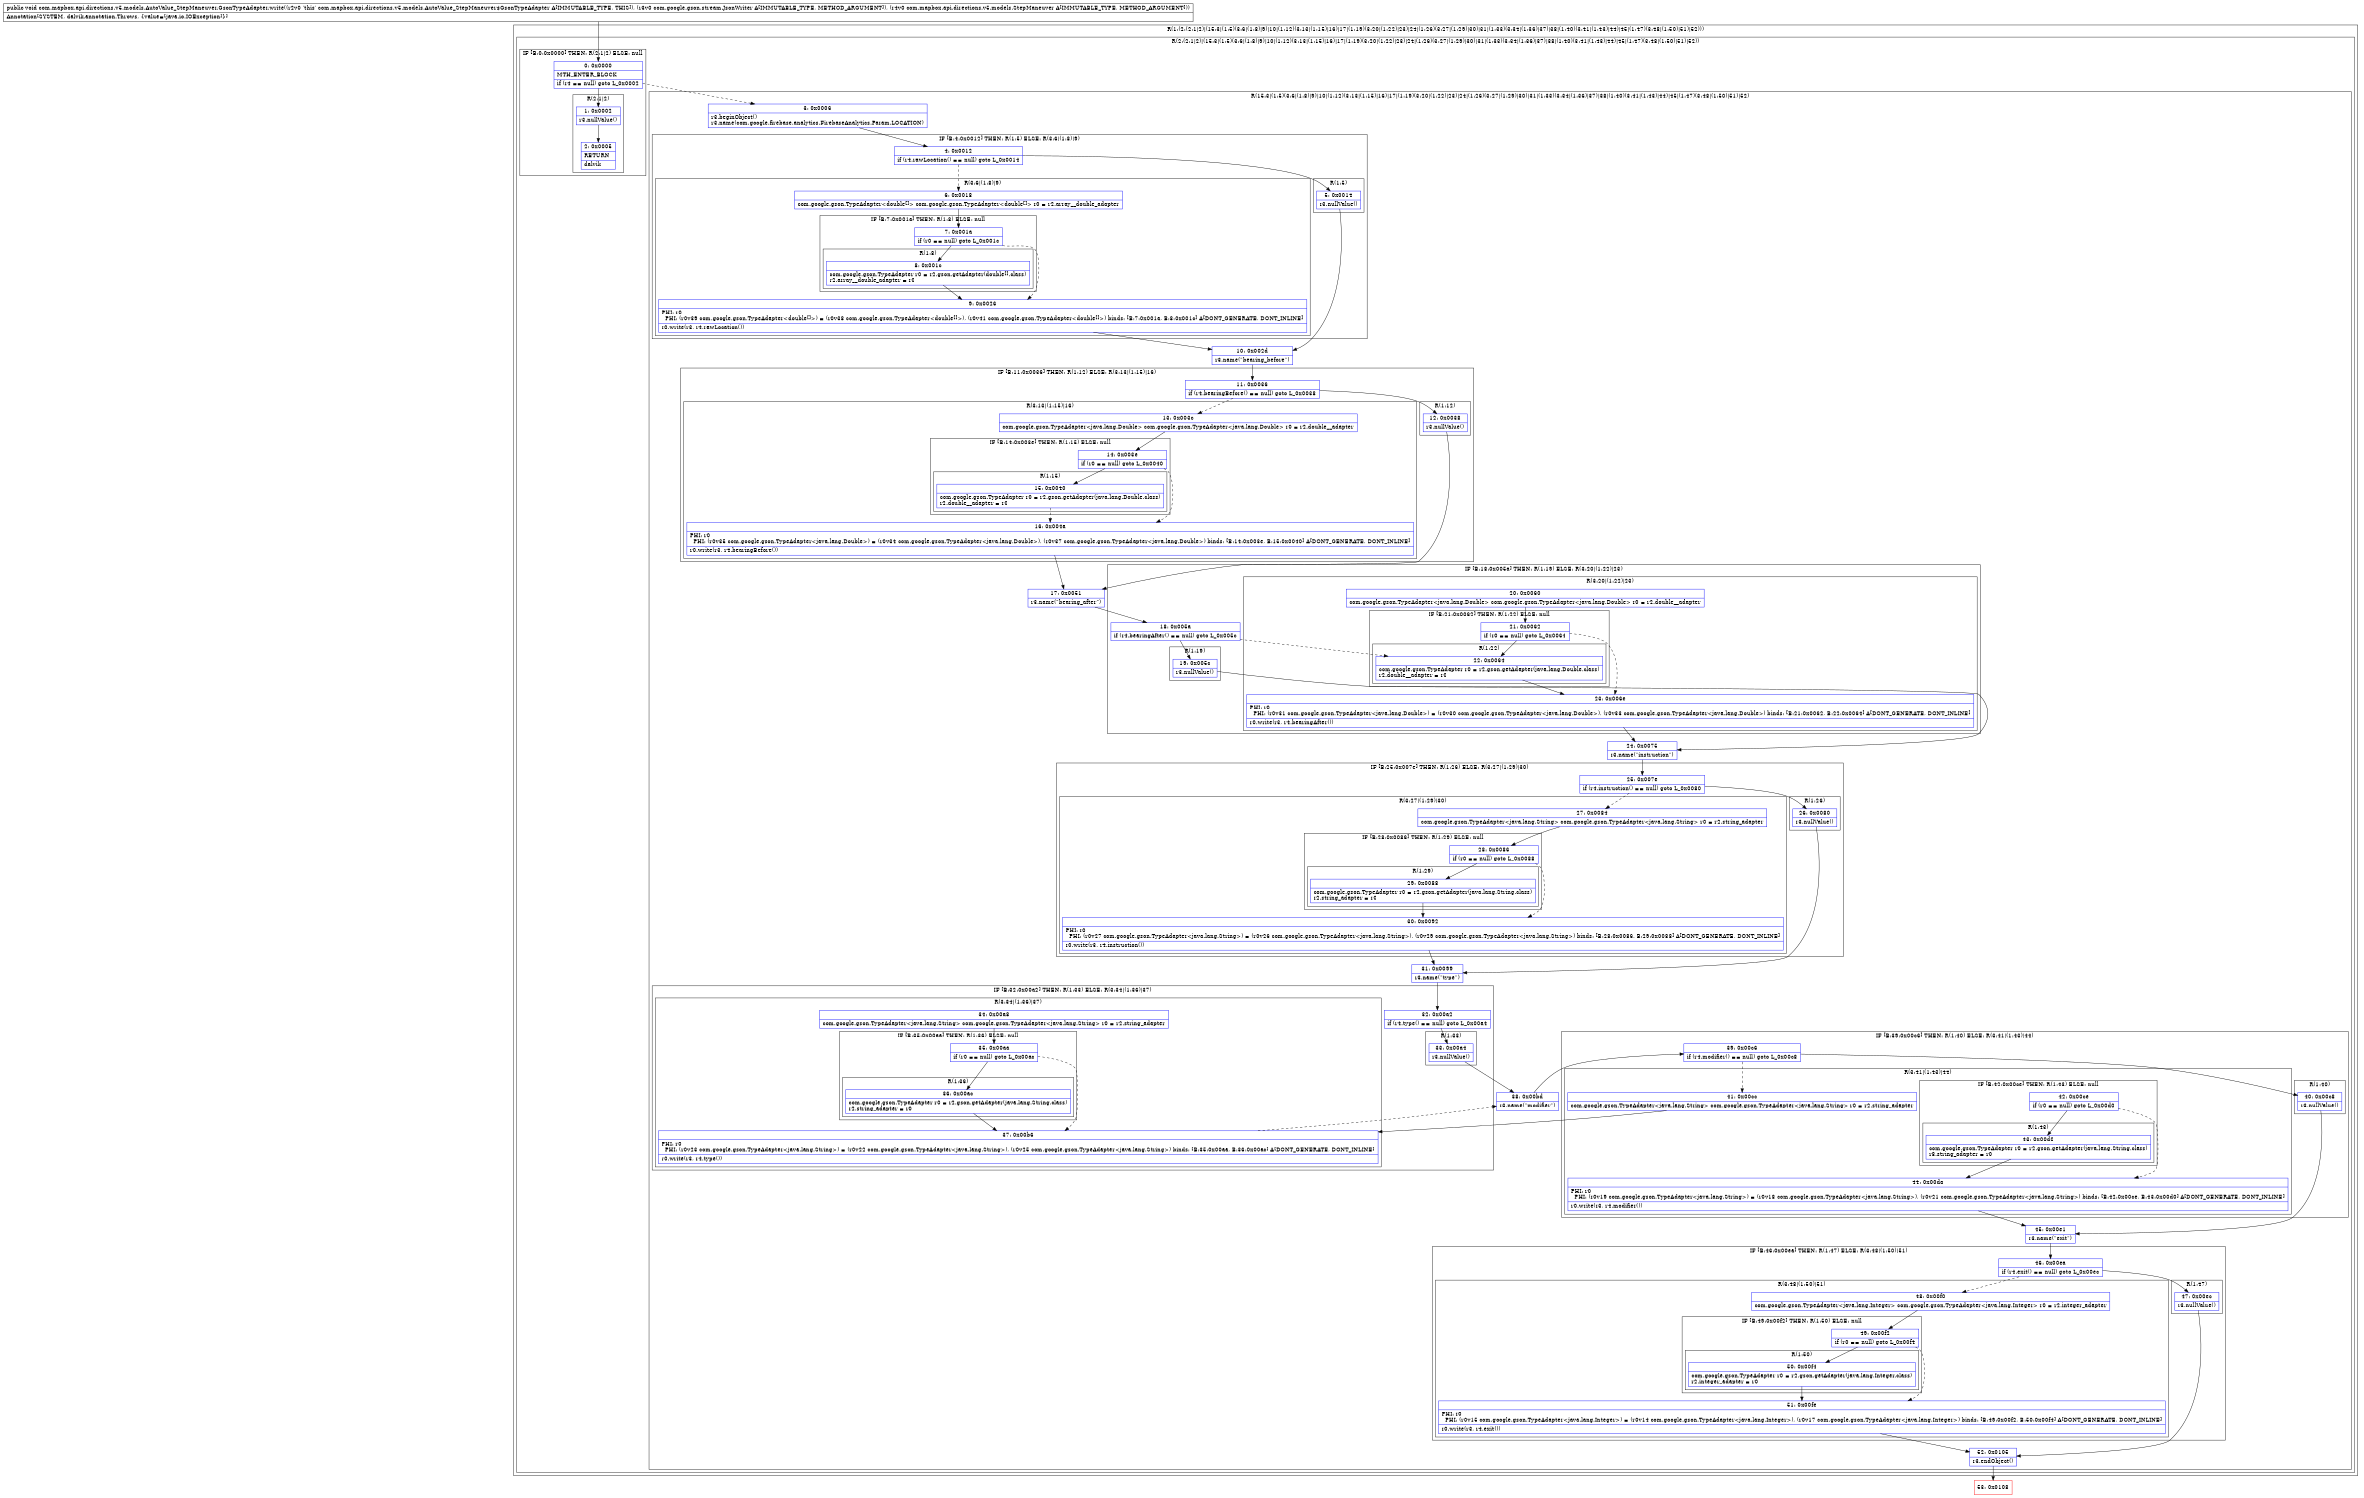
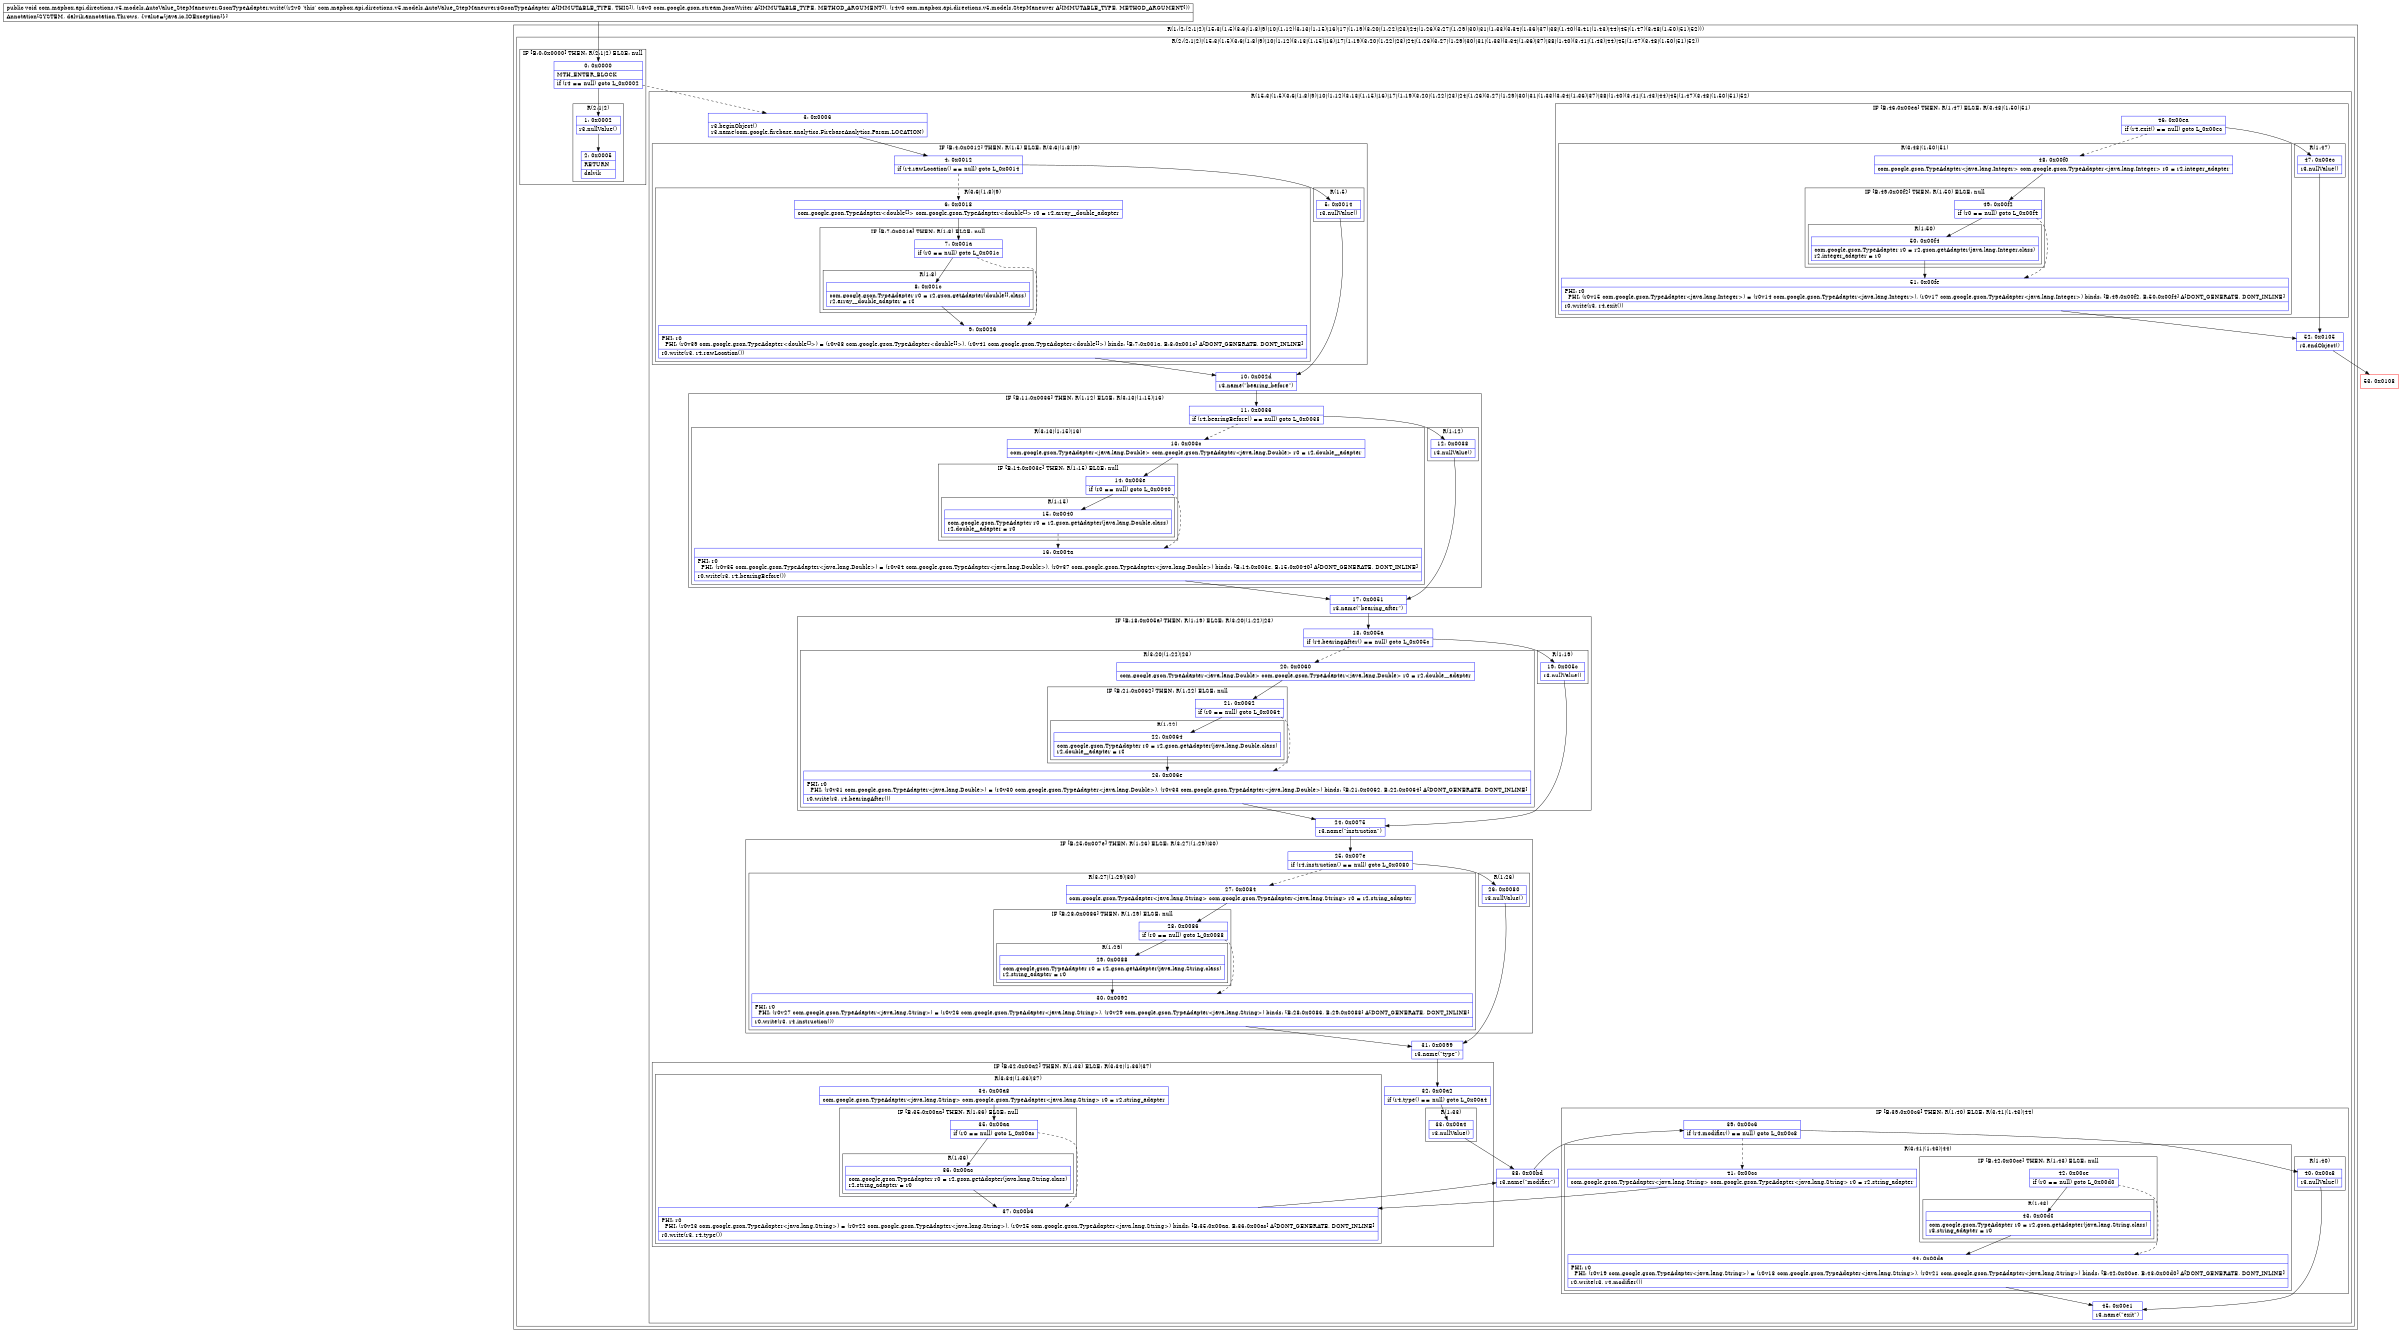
(1312, 648) -> (1334, 654)
(1375, 1121) -> (1375, 1197)
(2051, 1249) -> none
